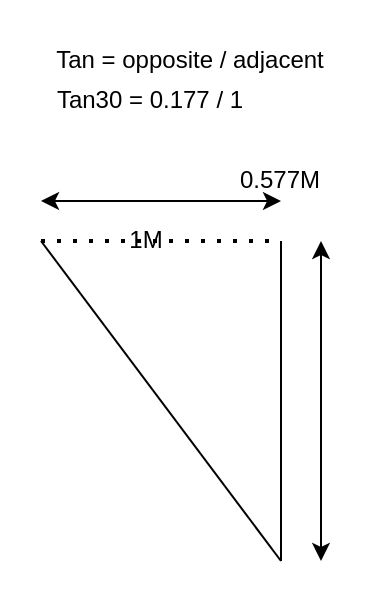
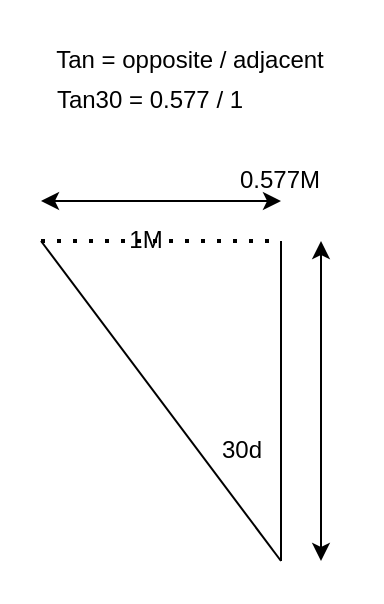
(151, 101) -> (151, 101)
none -> (243, 451)
